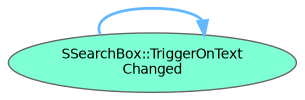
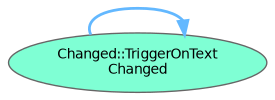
(152, 63) -> (138, 63)
